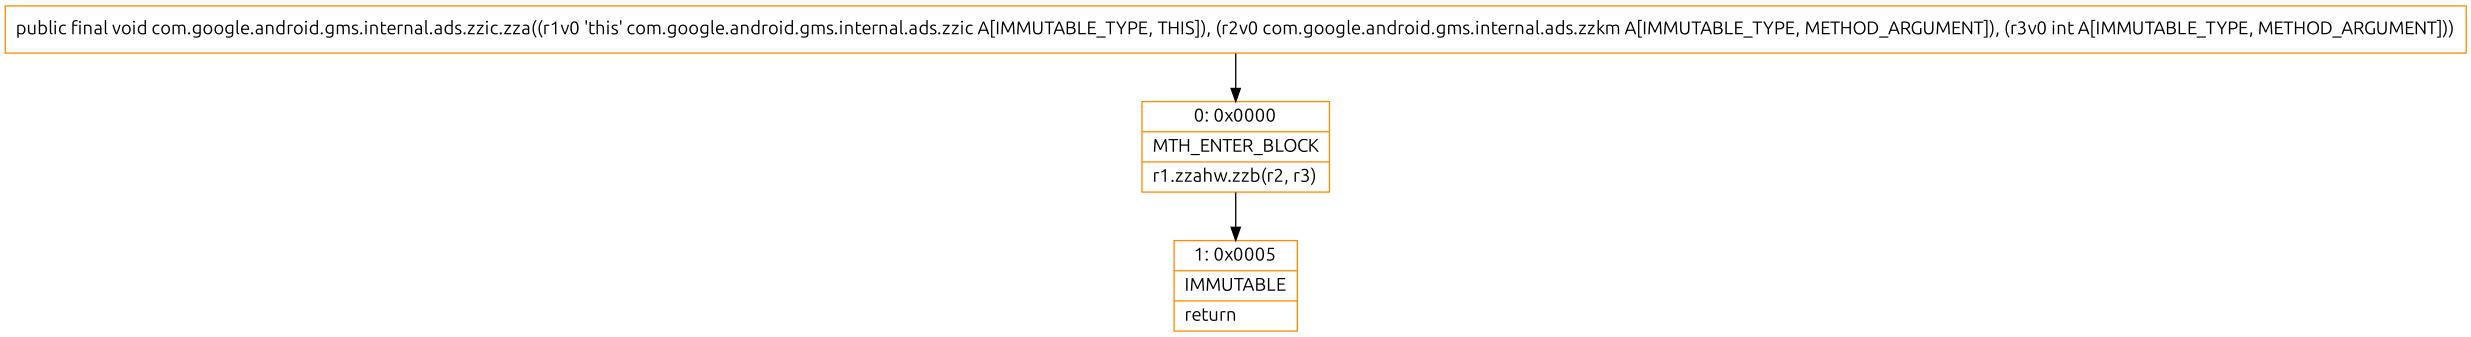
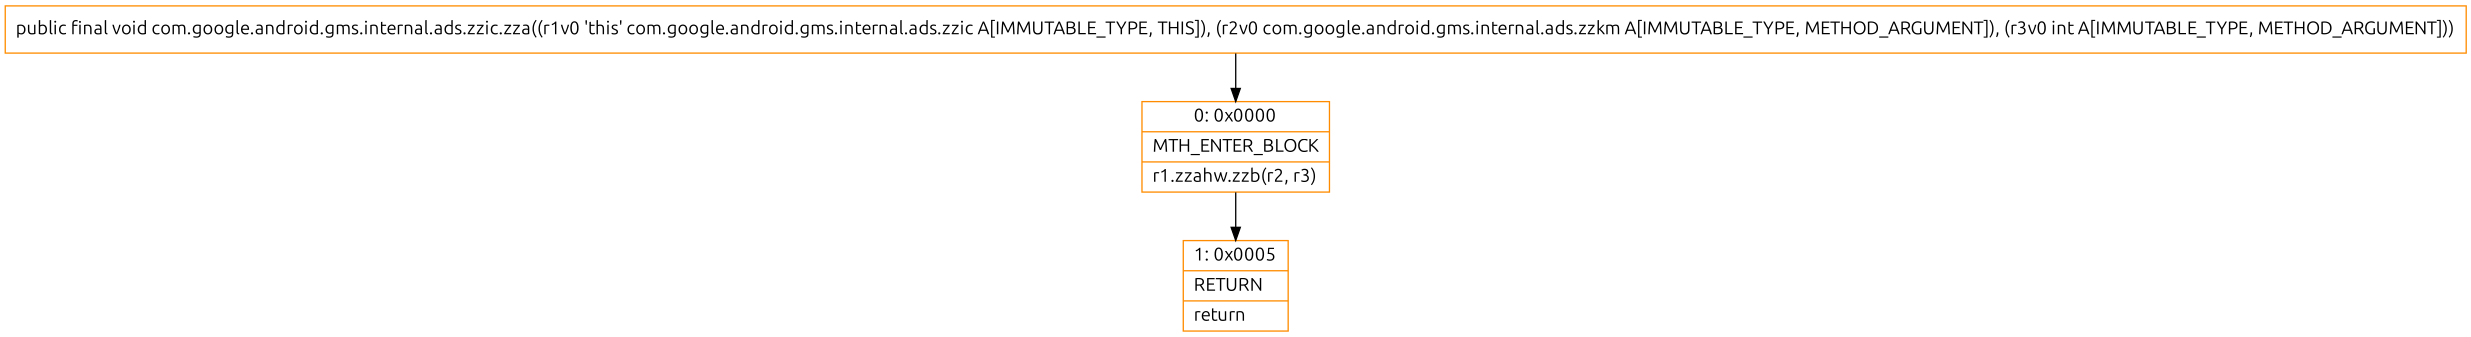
(1236, 285) -> (1229, 285)
